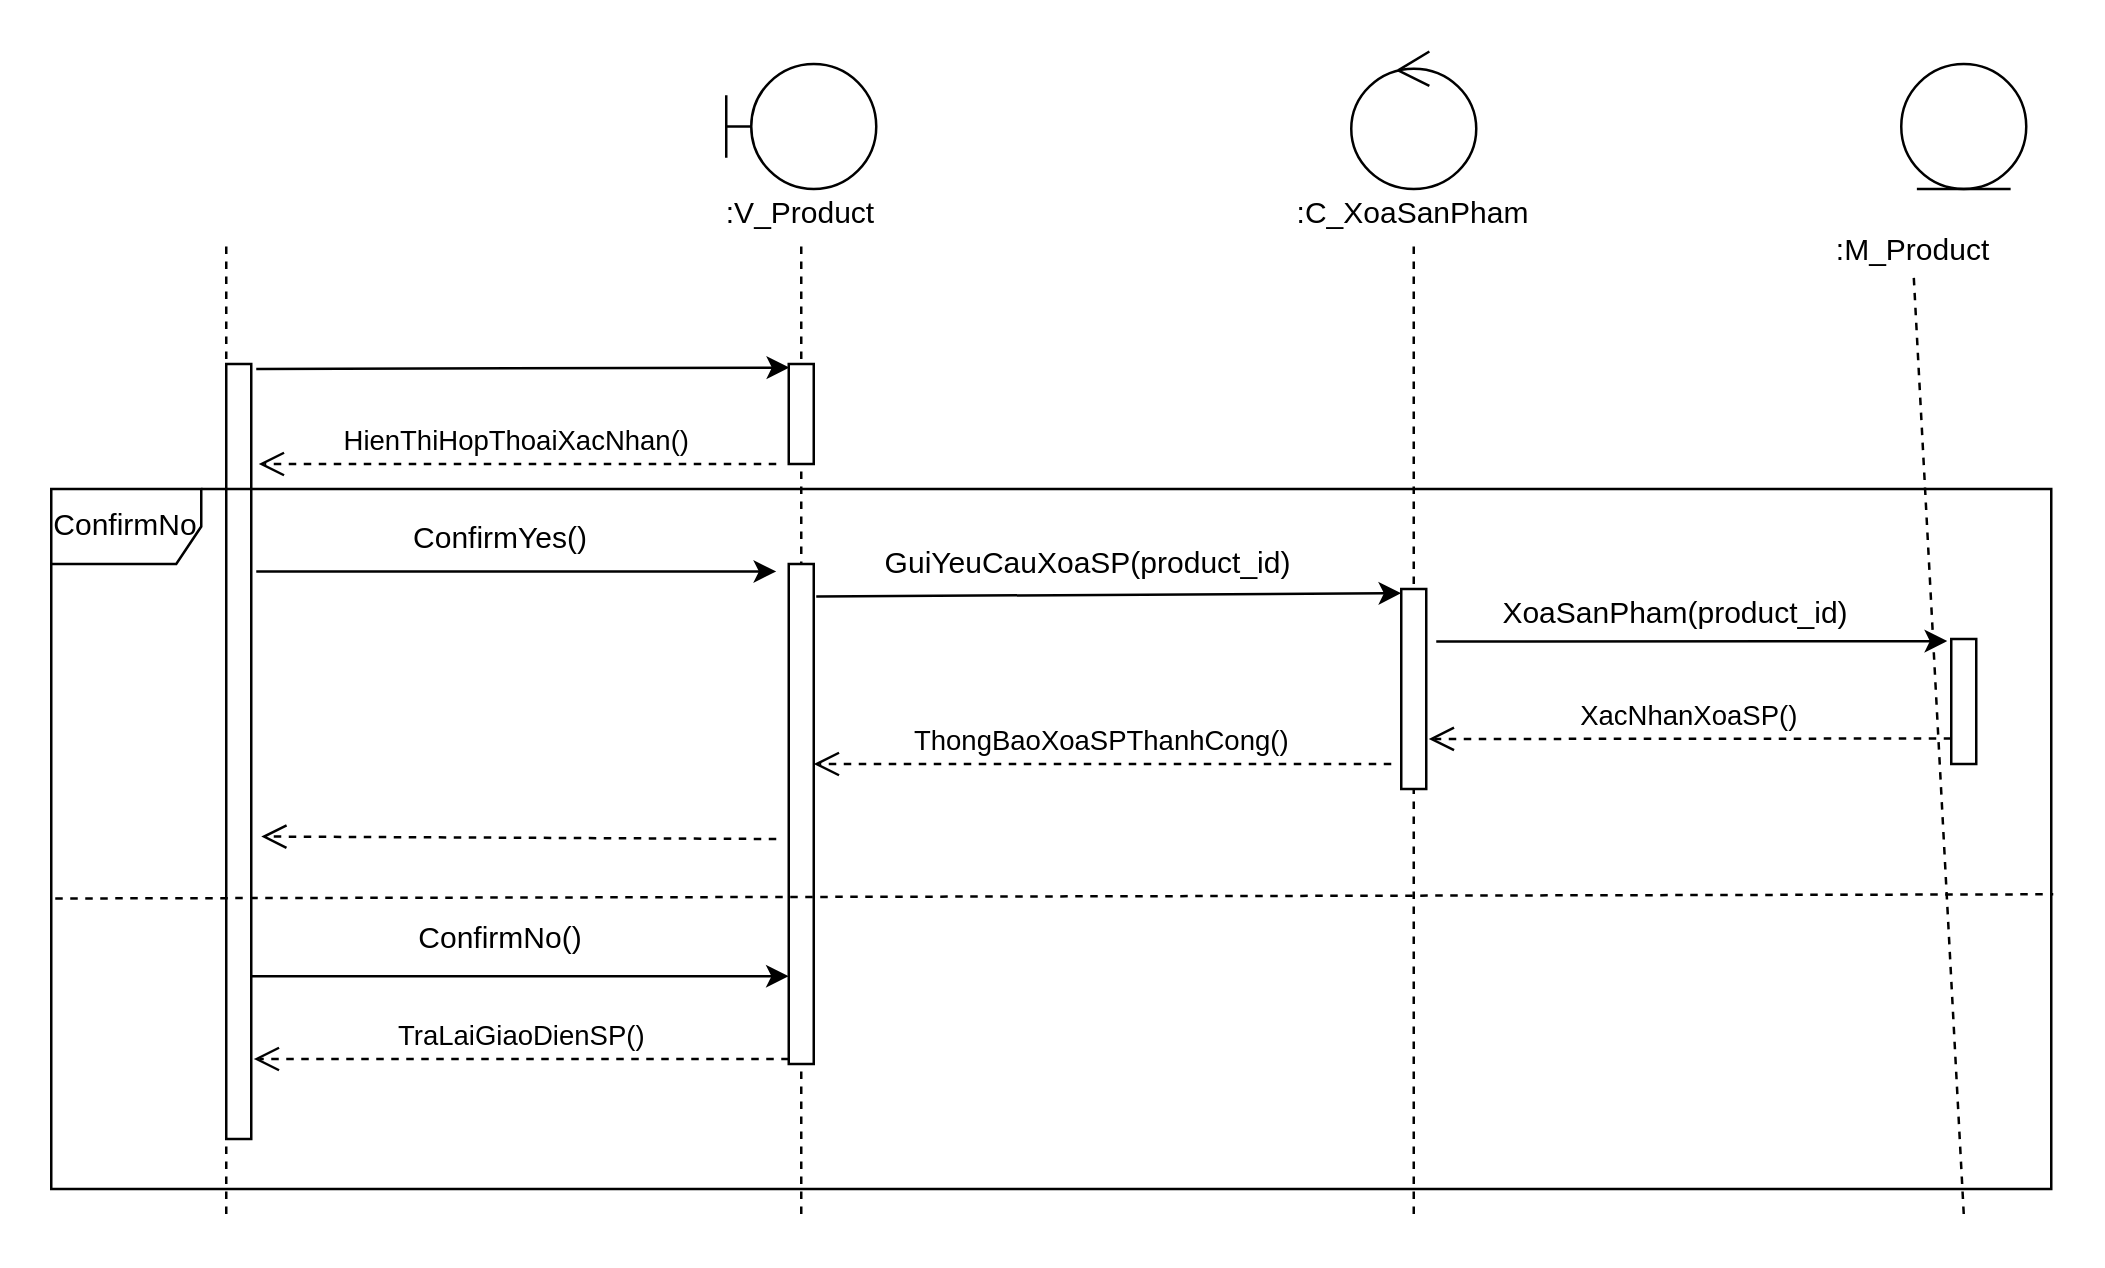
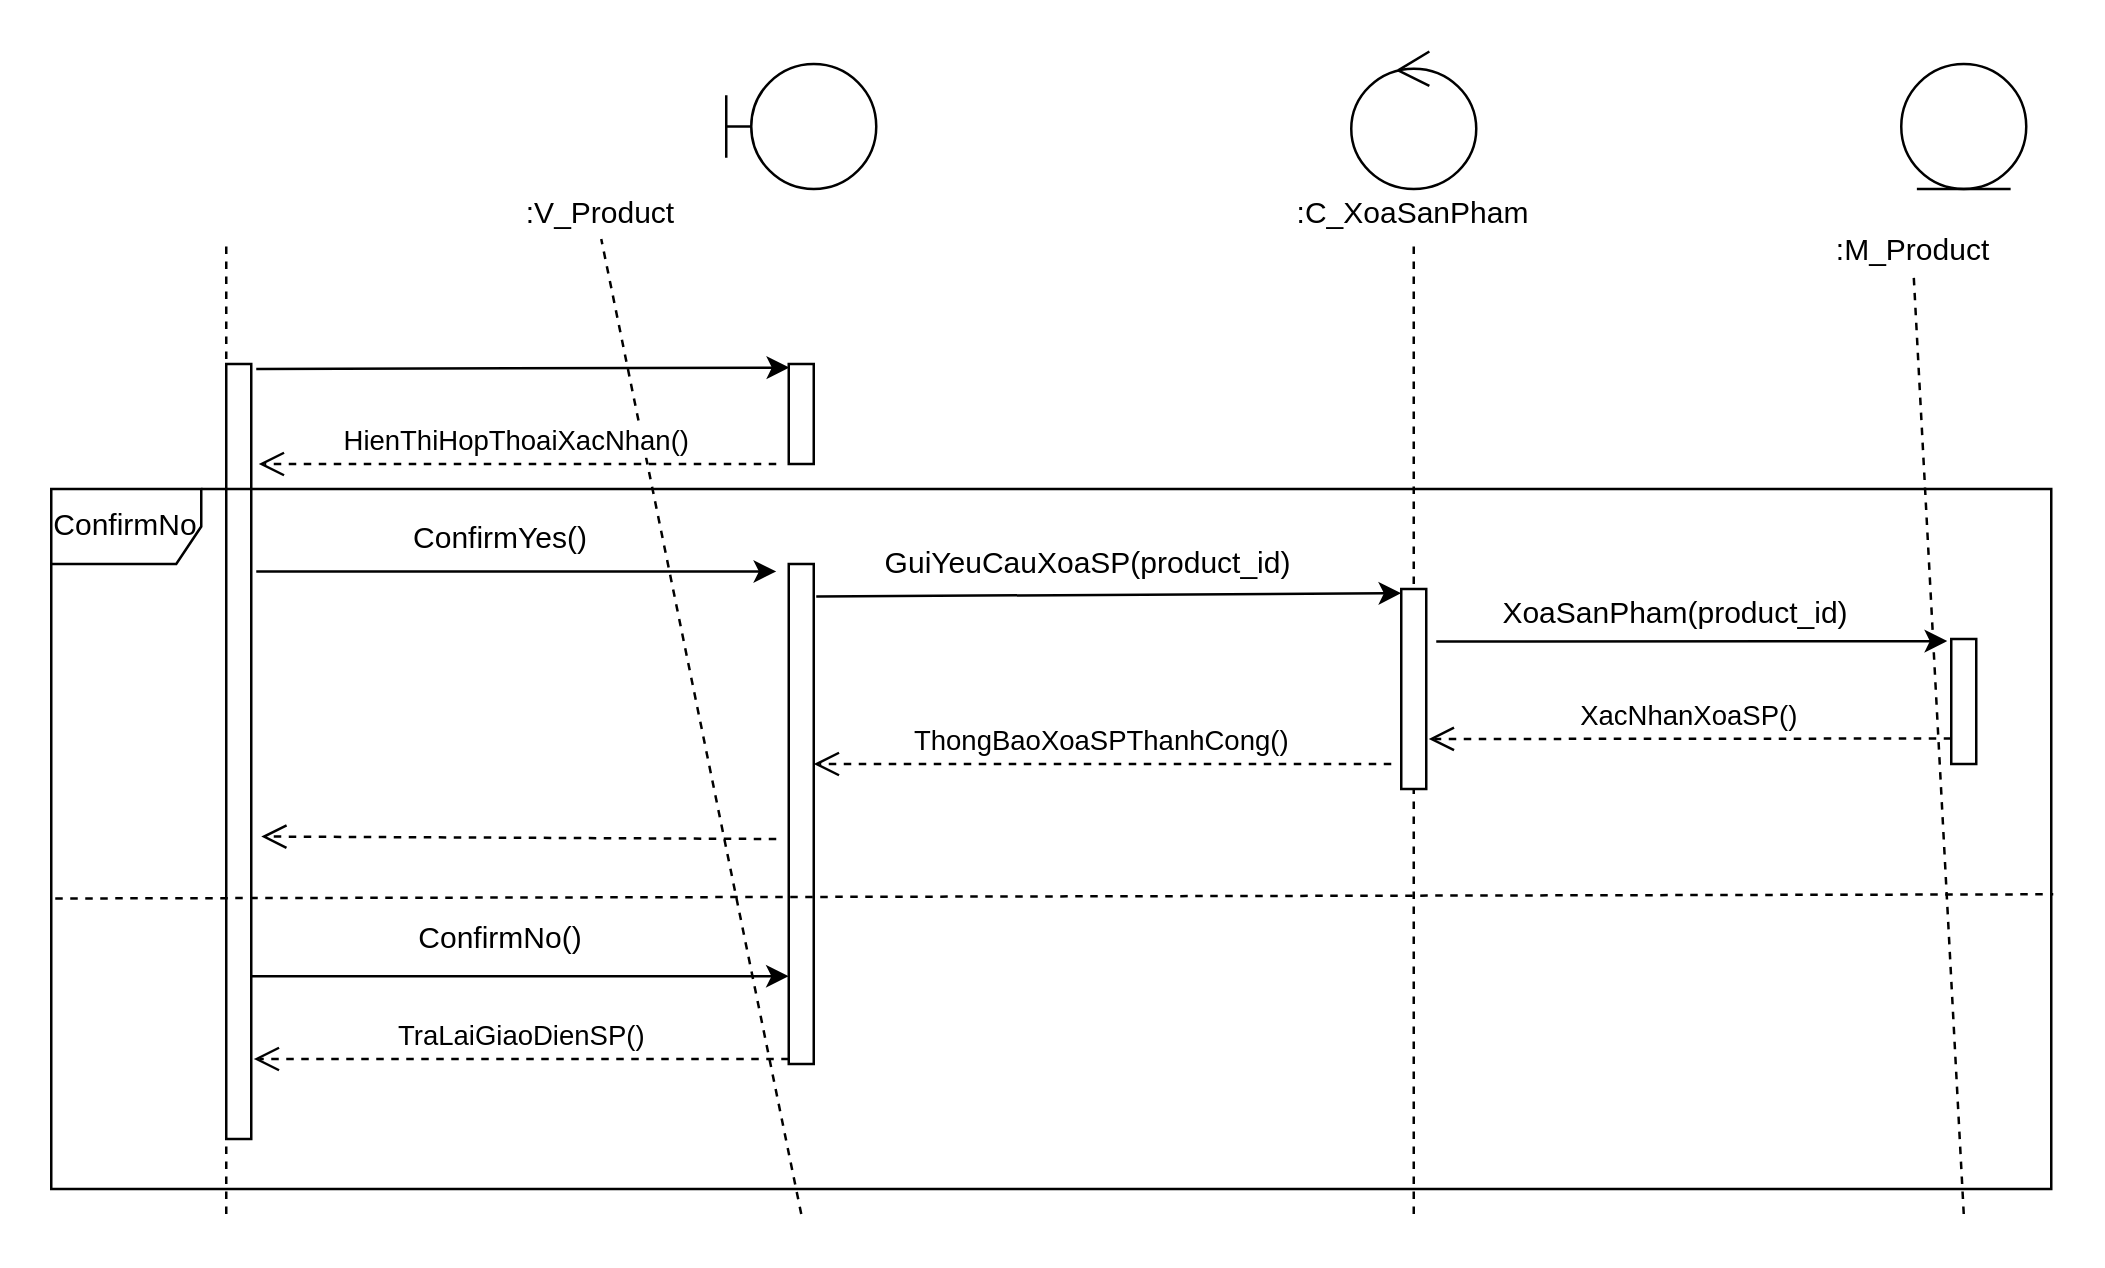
(801, 214) -> (601, 214)
